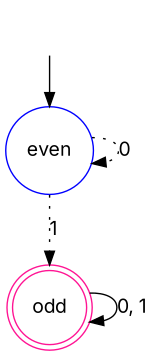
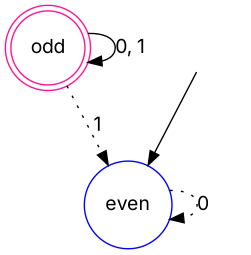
(50, 223) -> (84, 119)
